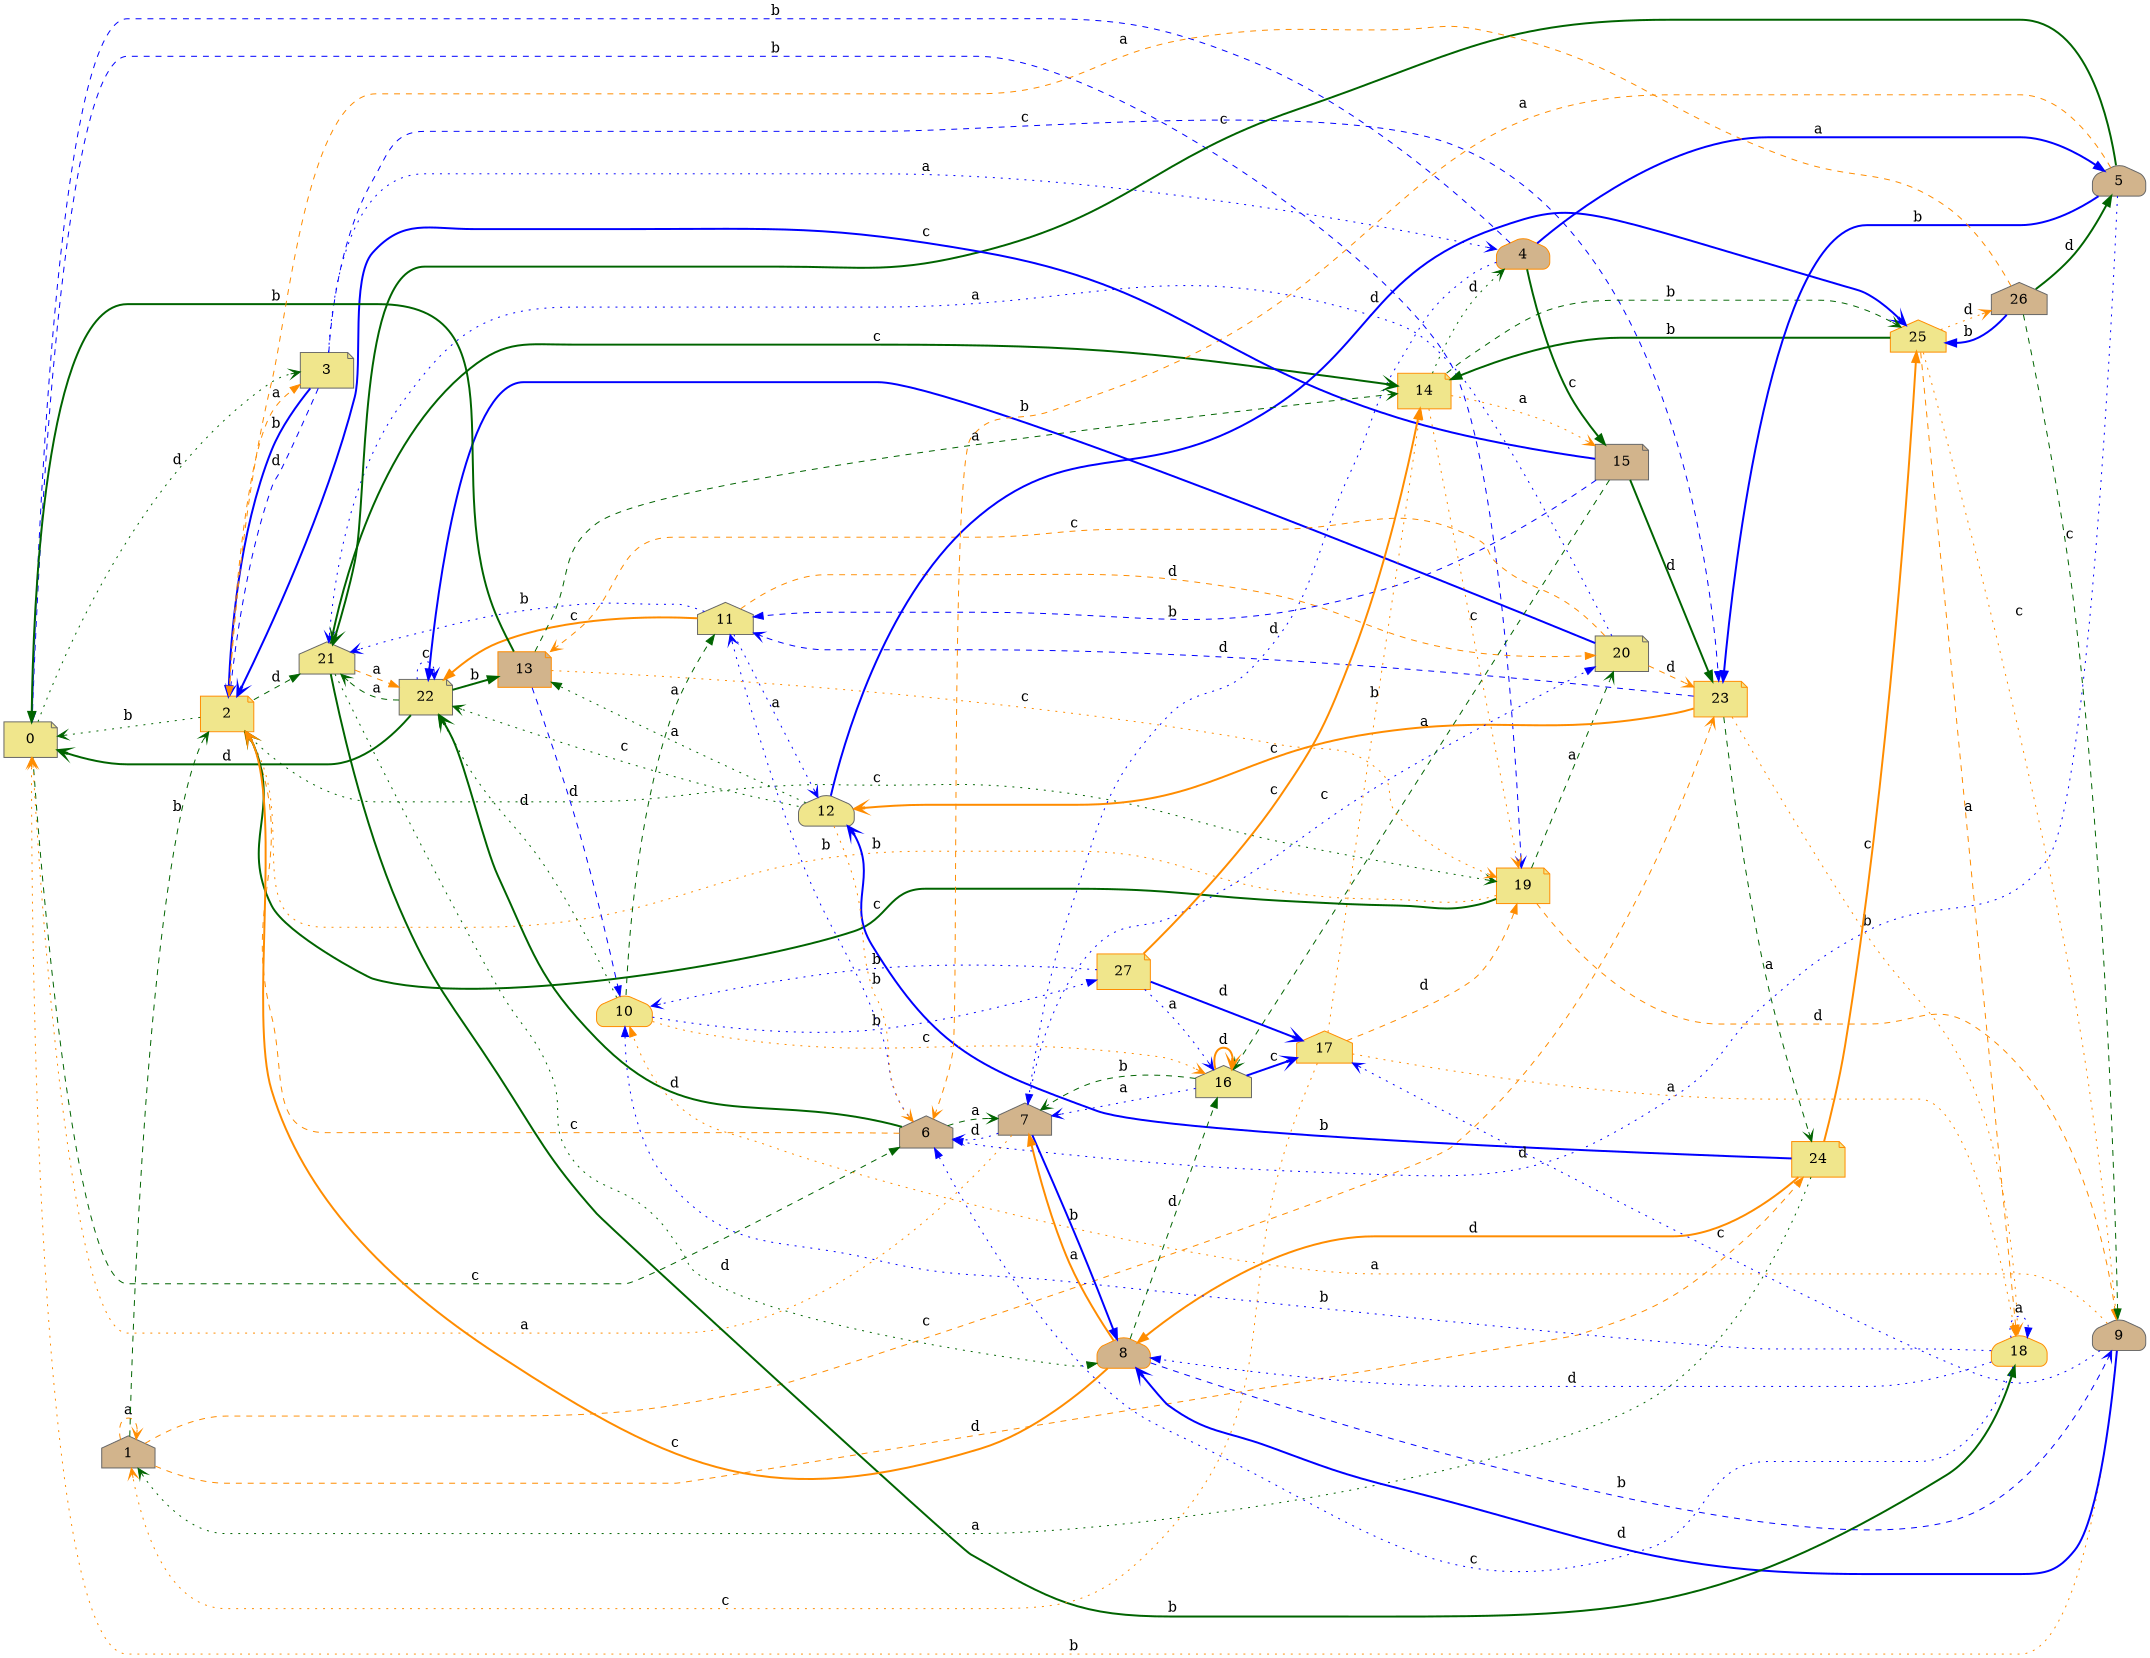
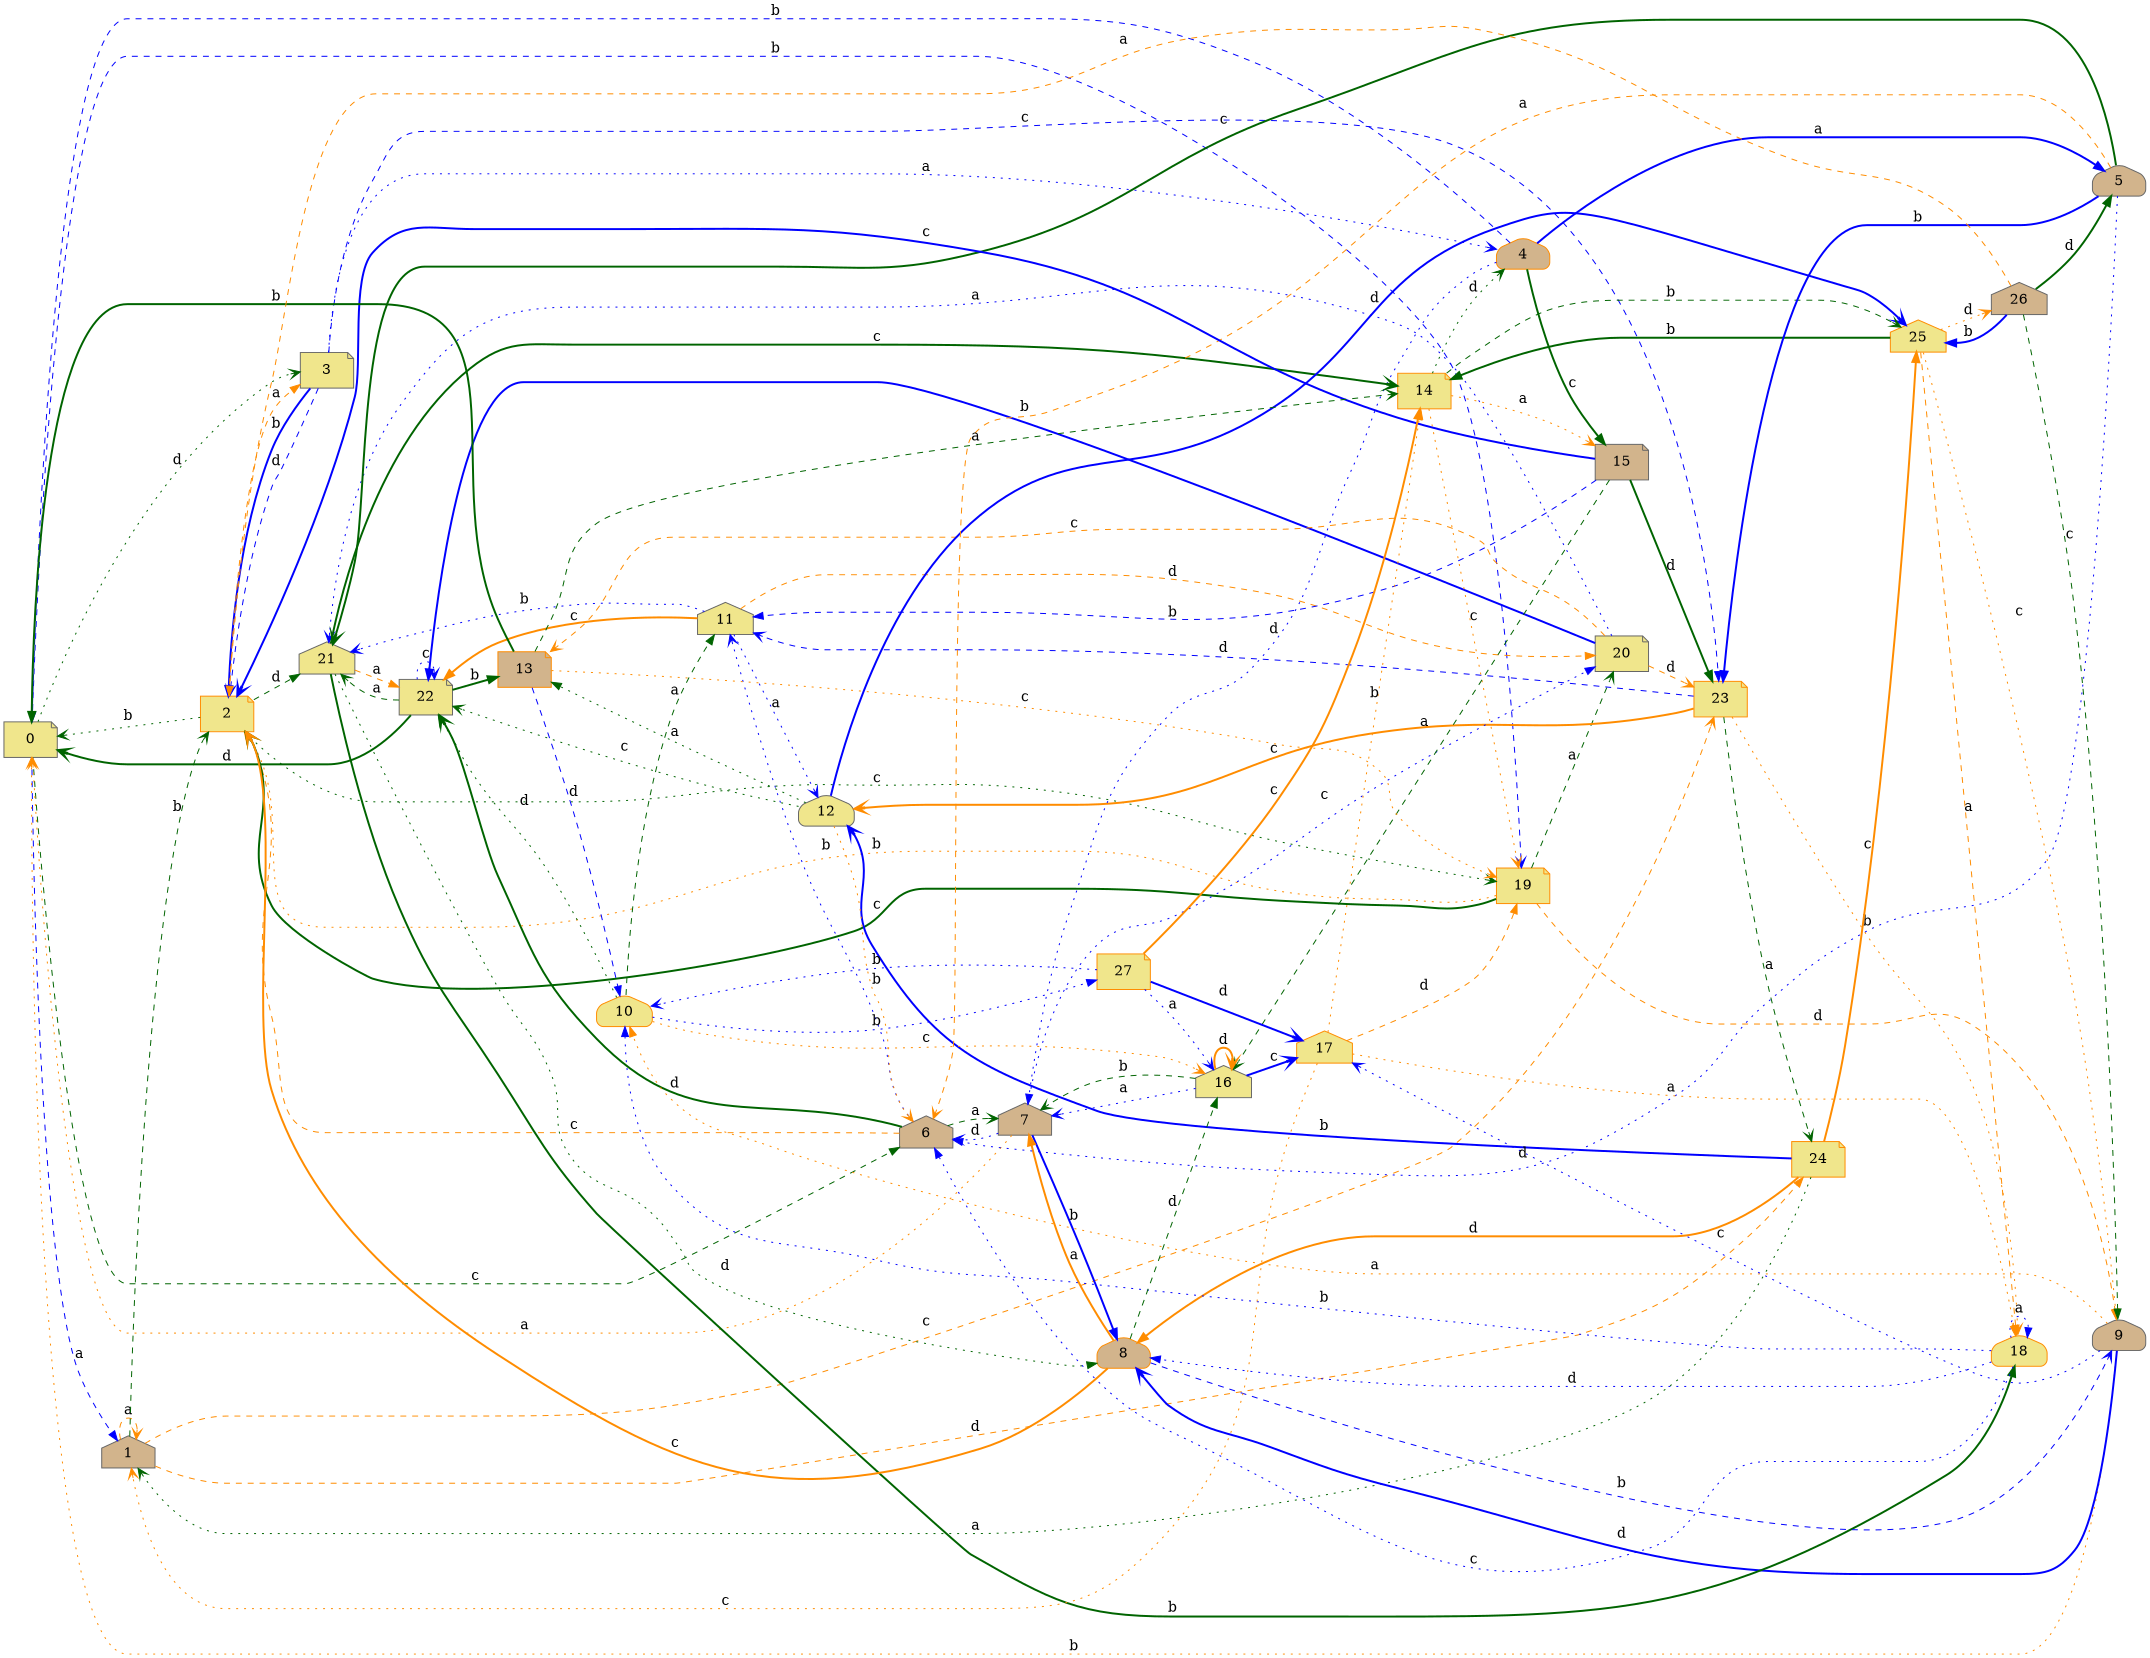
none -> (44, 1101)
